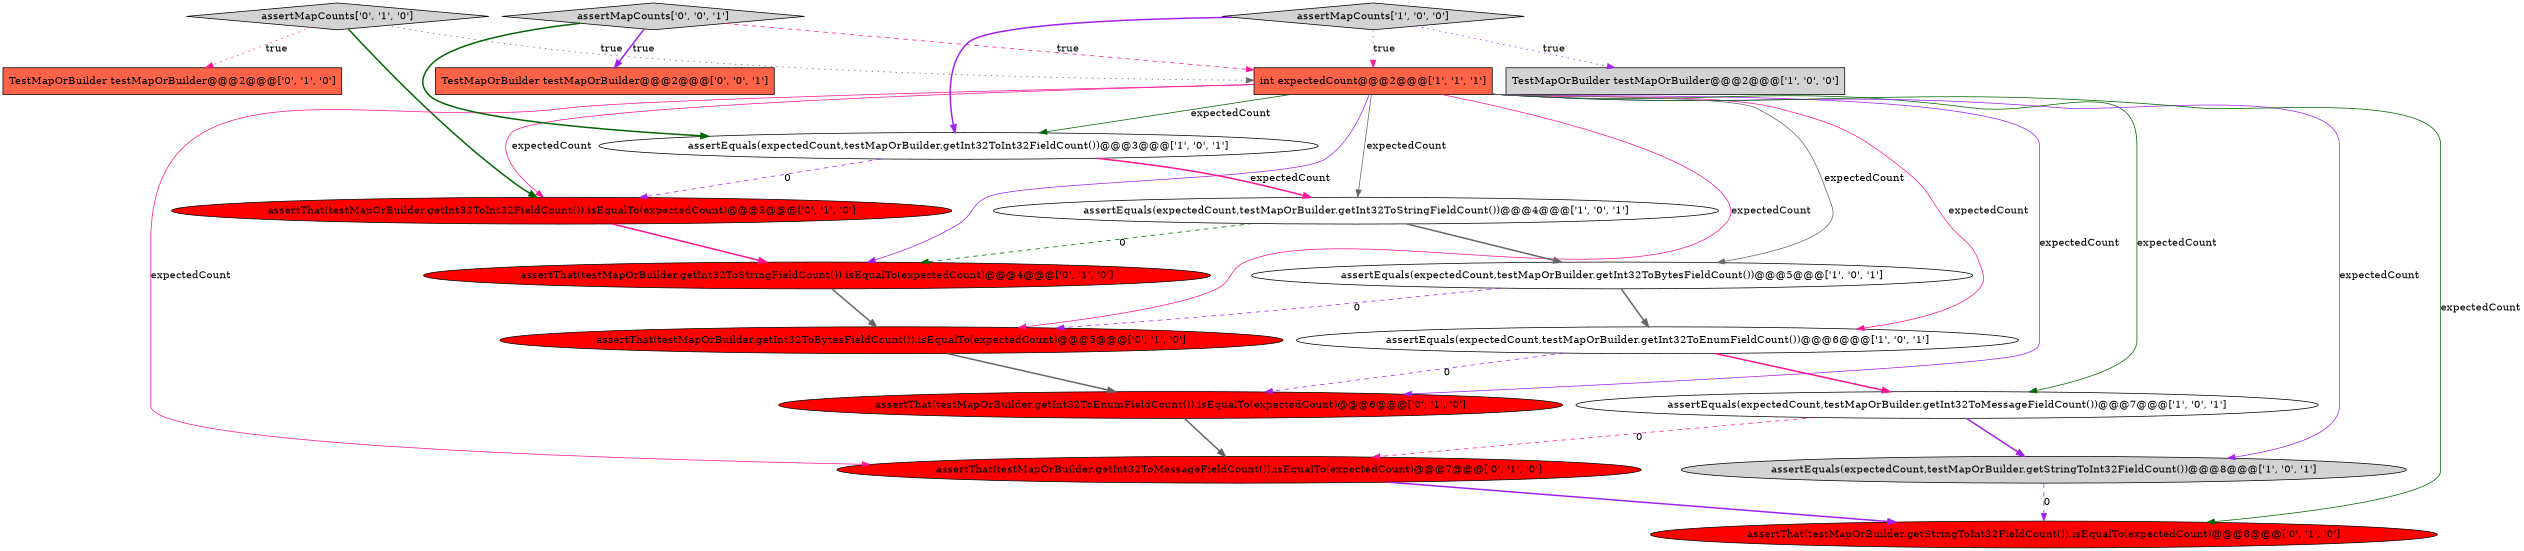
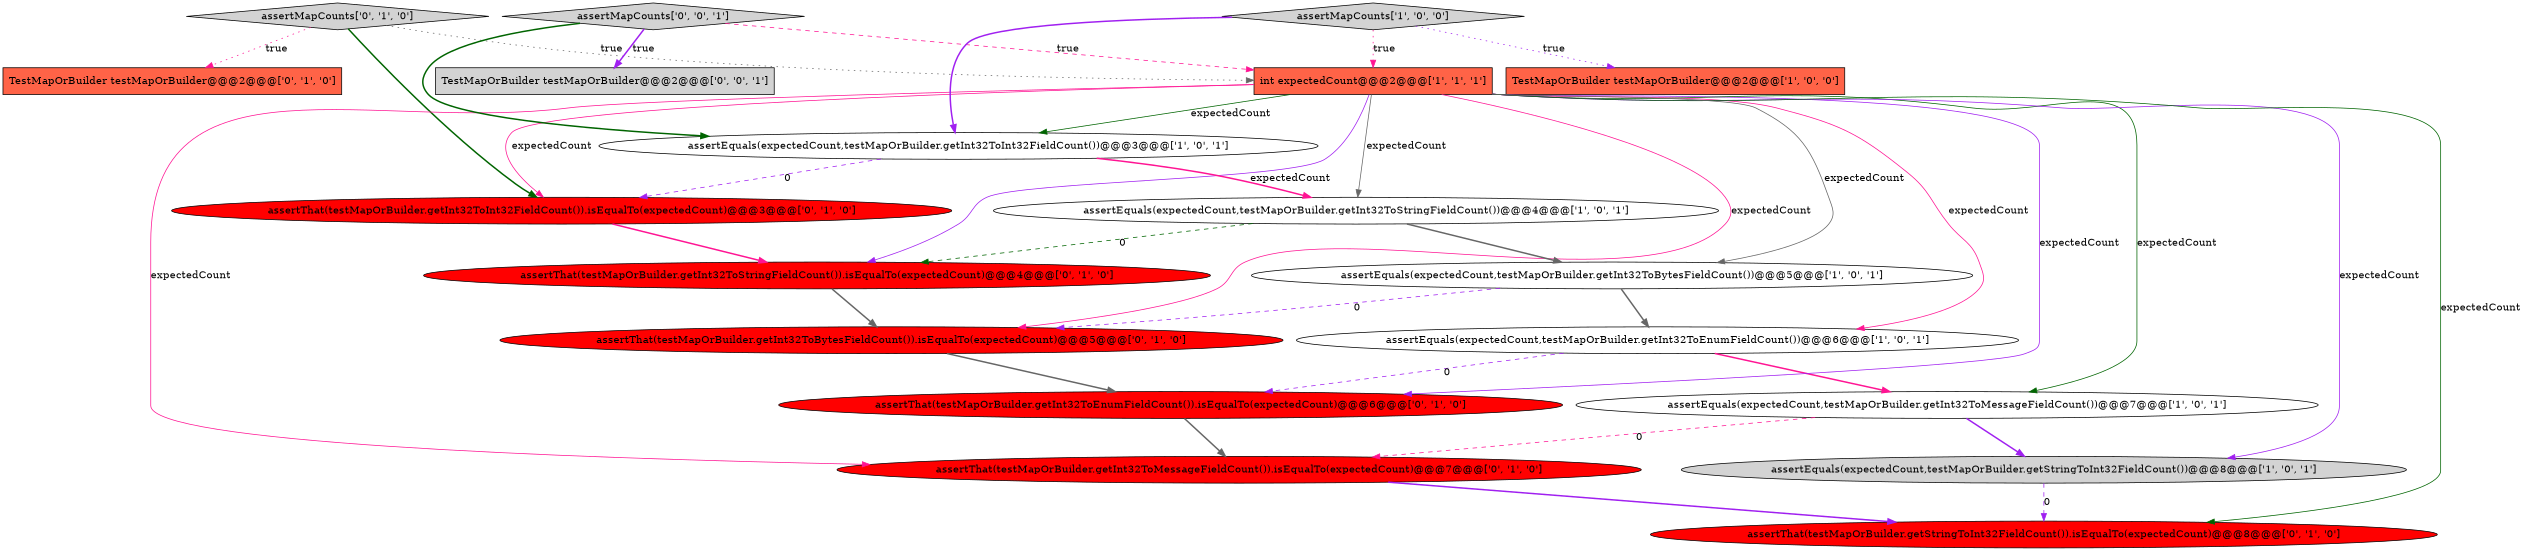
(605, 81) -> (605, 81)
(1675, 81) -> (1675, 81)
